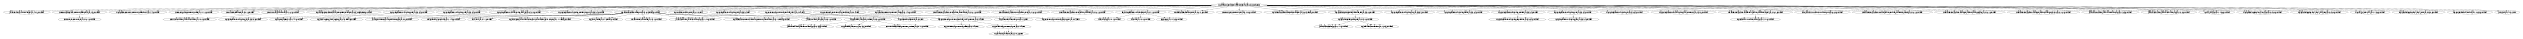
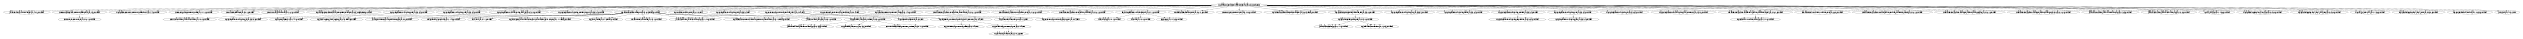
(1822, 12) -> (1822, 12)
(961, 20) -> (961, 20)
